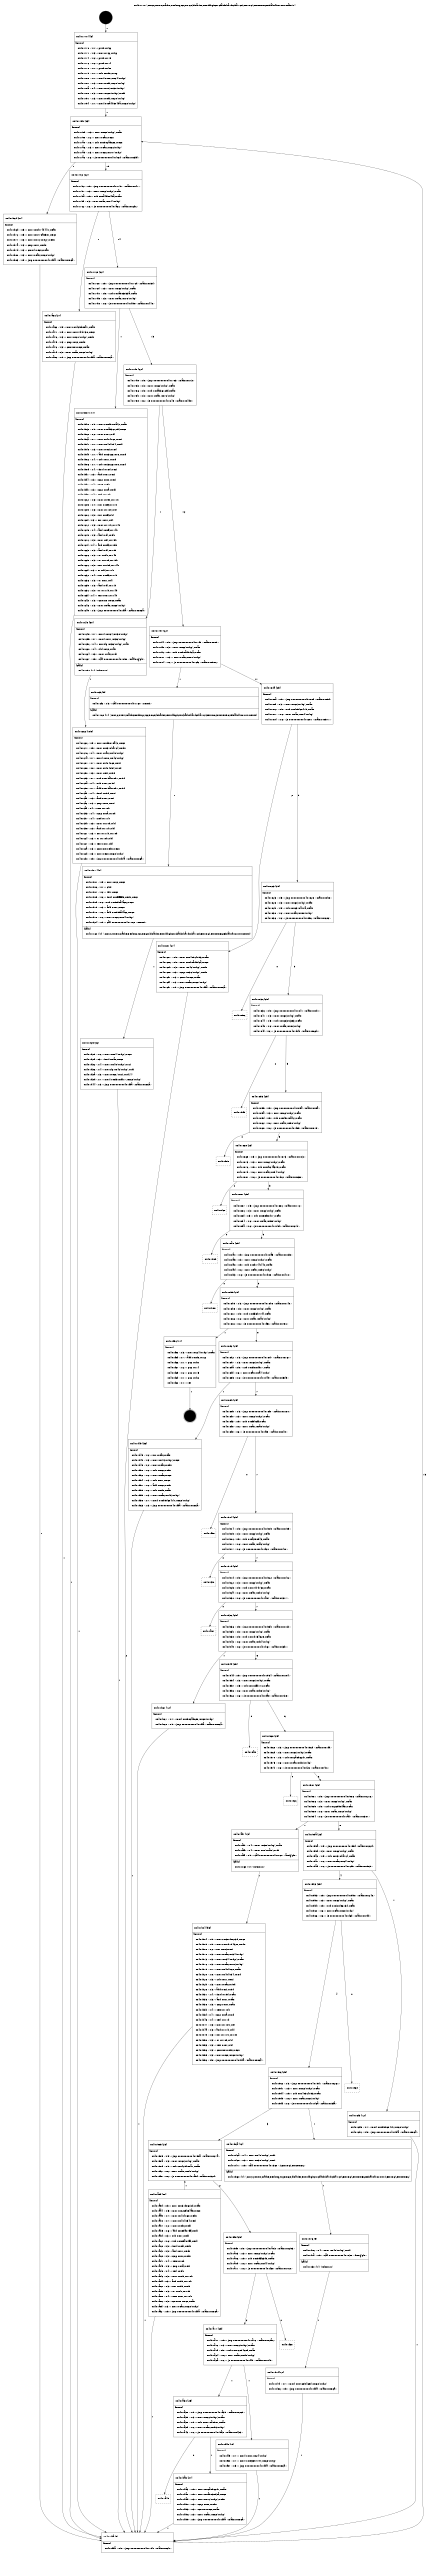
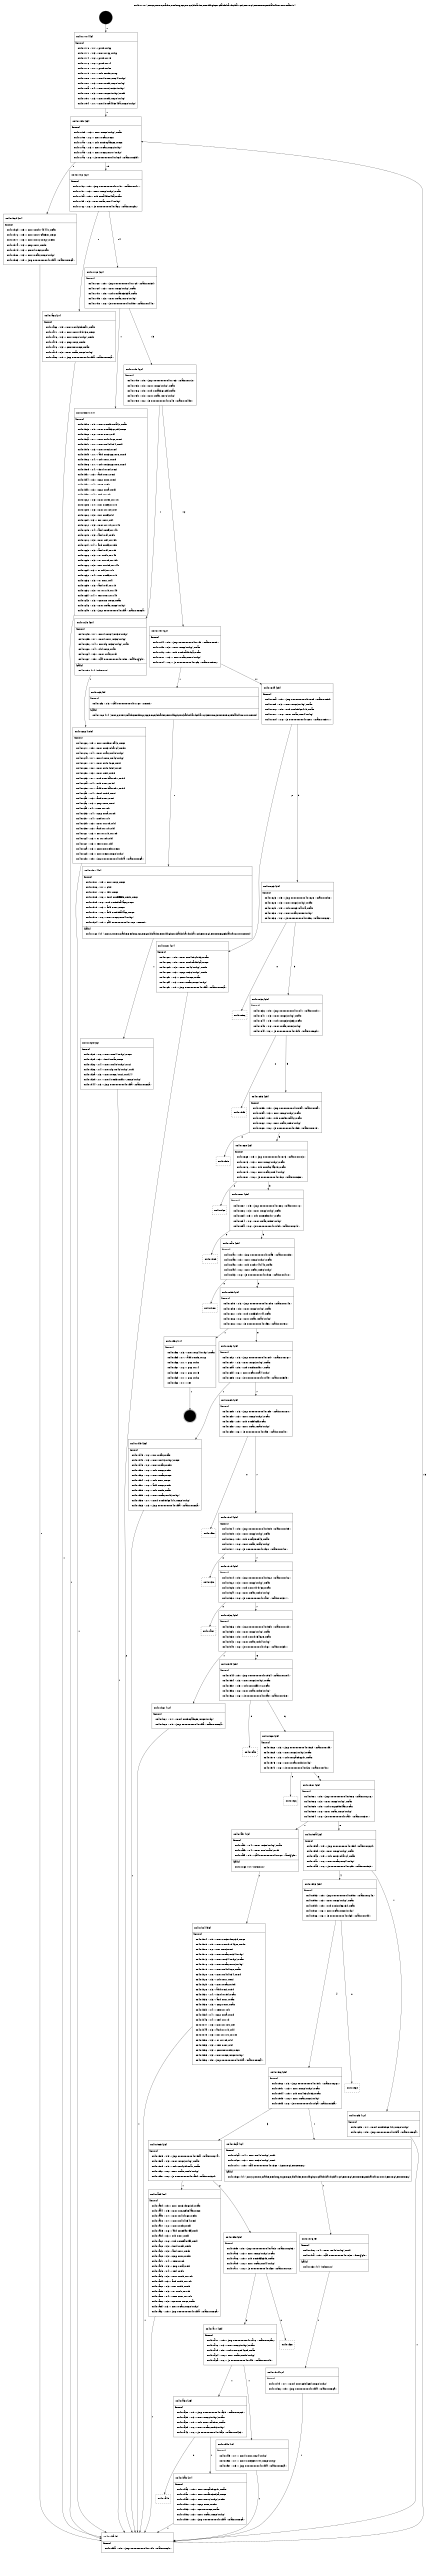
(185, 2186) -> (182, 2185)
